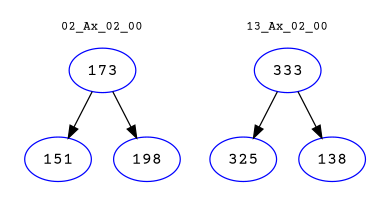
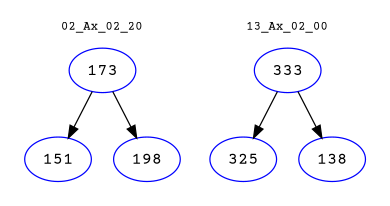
(102, 27) -> (102, 27)
